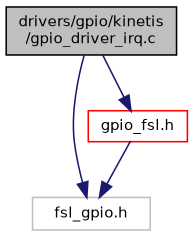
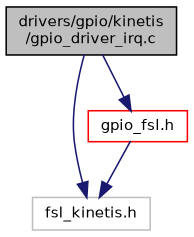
(91, 214) -> (91, 214)
